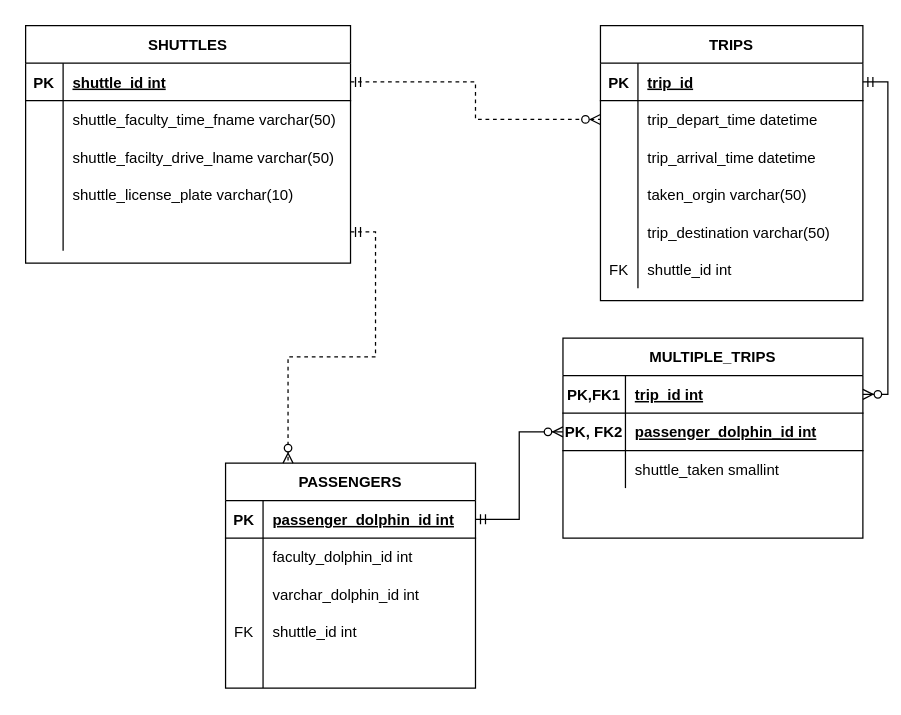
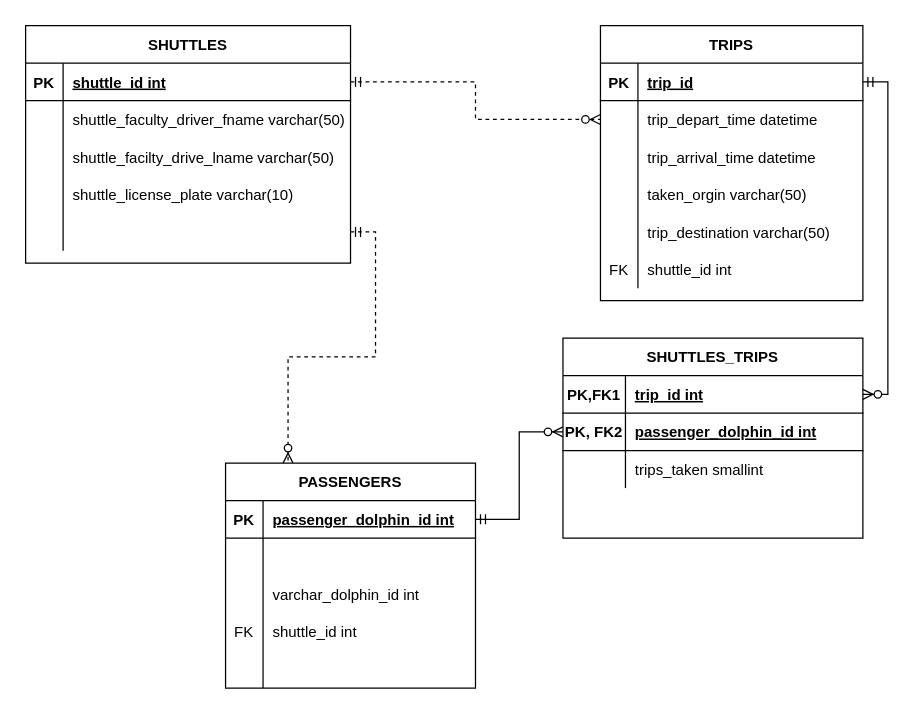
(224, 120) -> (233, 120)
(713, 358) -> (713, 358)
(718, 470) -> (709, 470)
(369, 557) -> none
